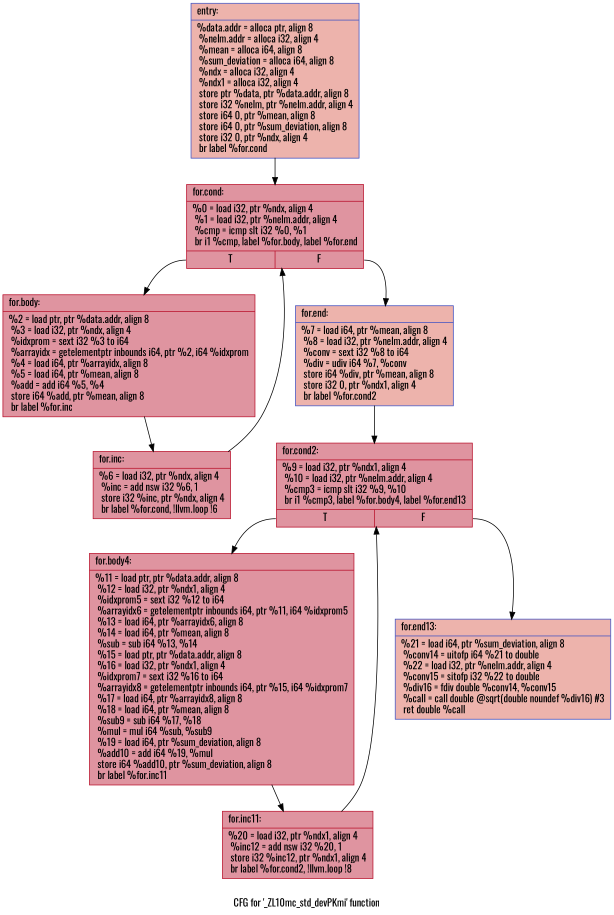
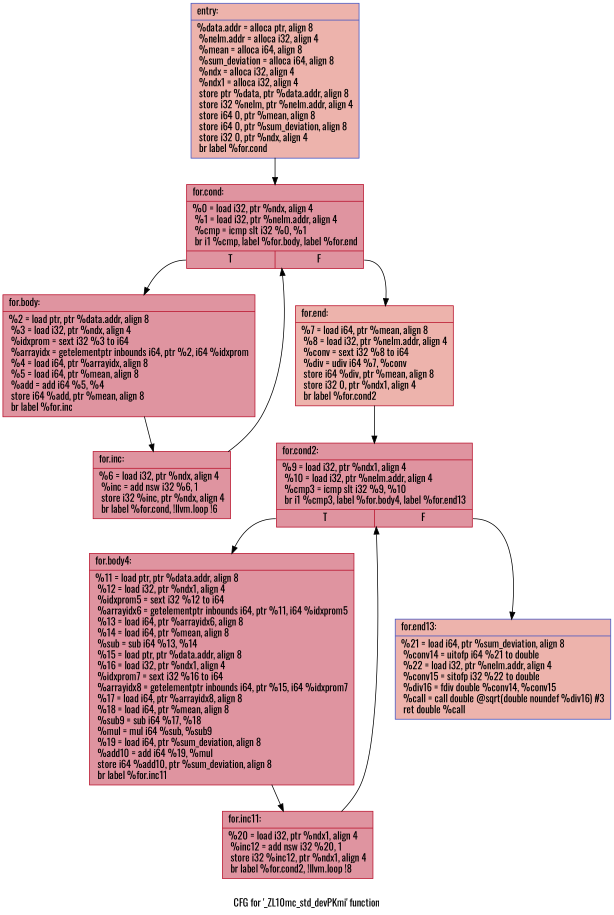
(374, 356) -> (374, 356)
